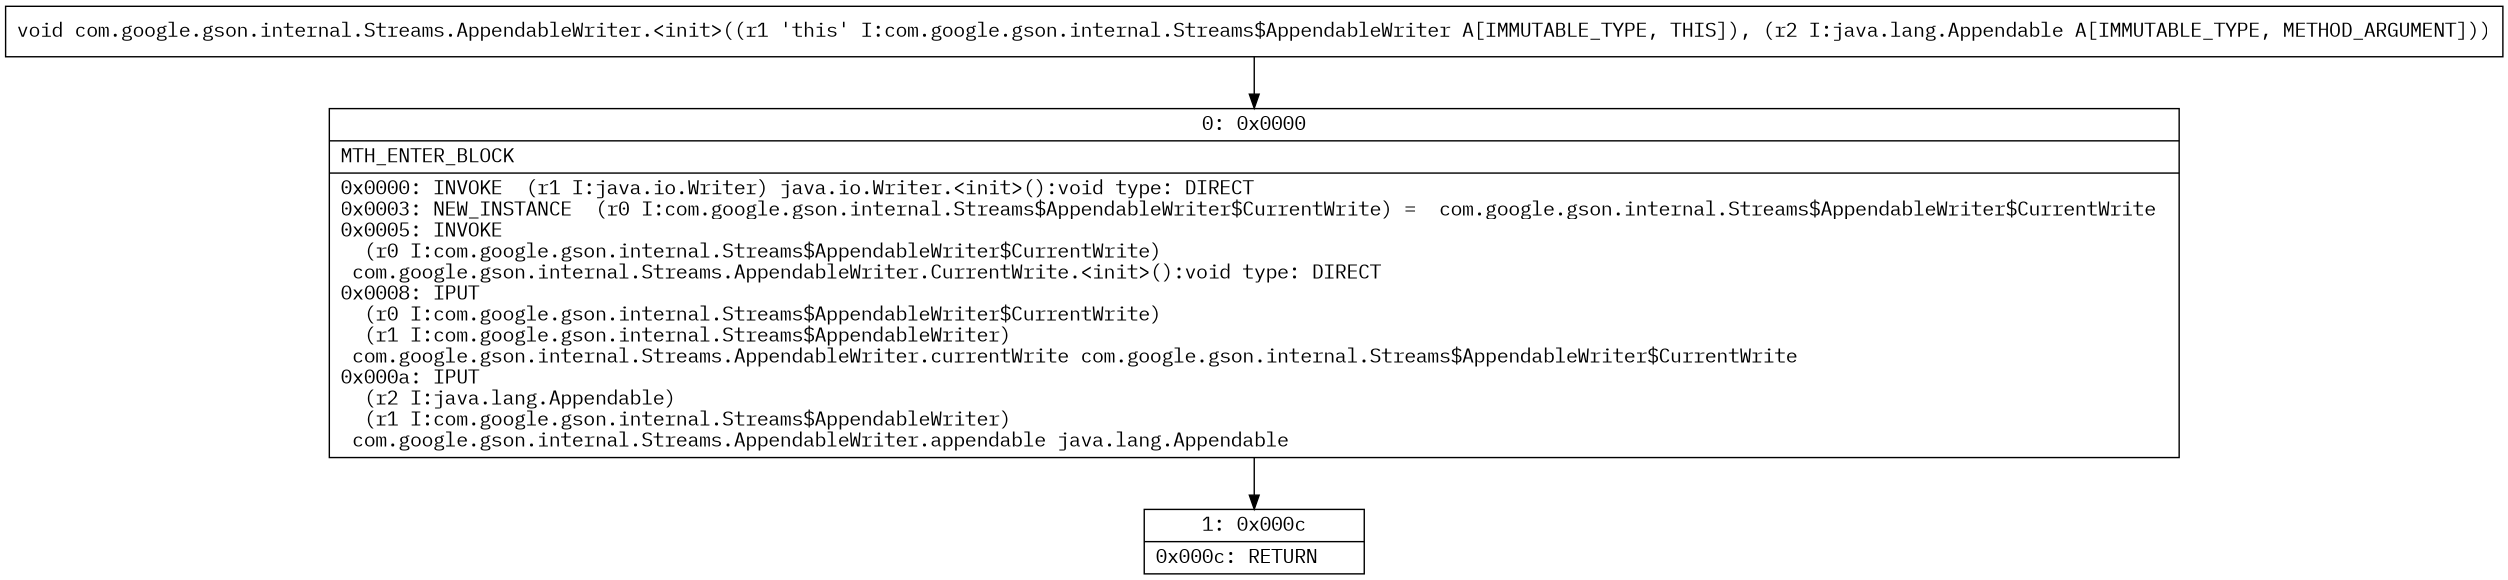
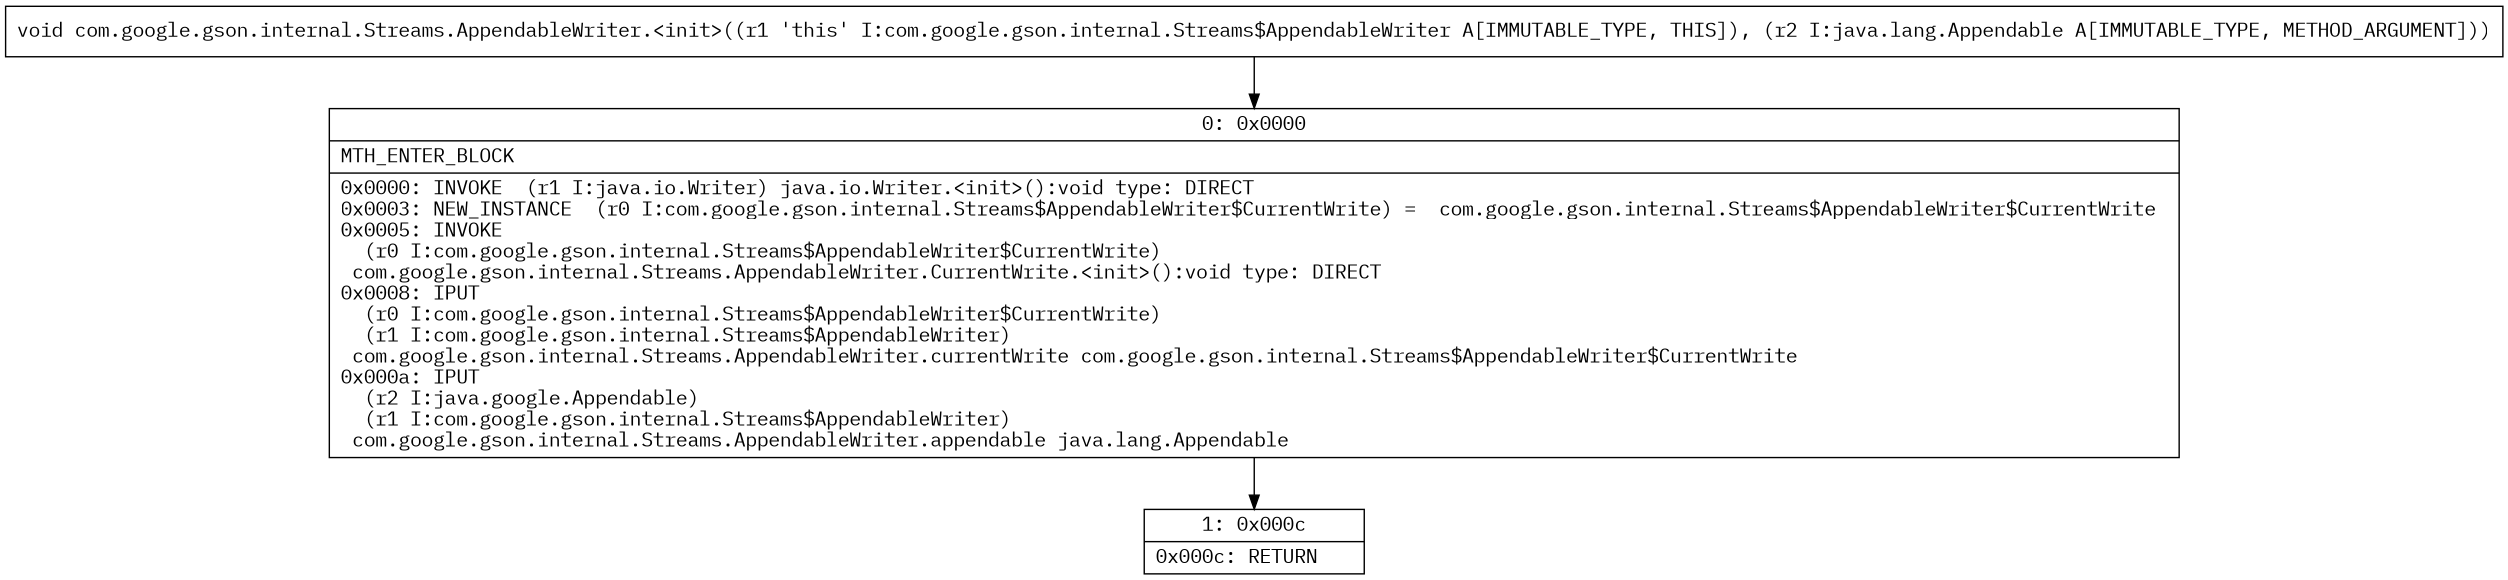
(509, 399) -> (520, 399)
